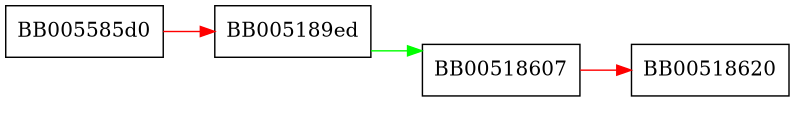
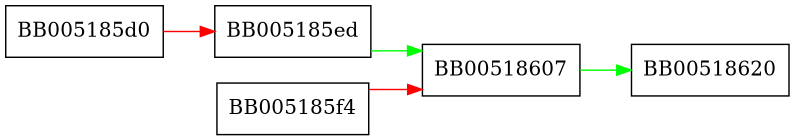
(84, 32) -> (84, 32)
(293, 32) -> (293, 32)
(599, 70) -> (599, 70)
none -> (293, 109)
